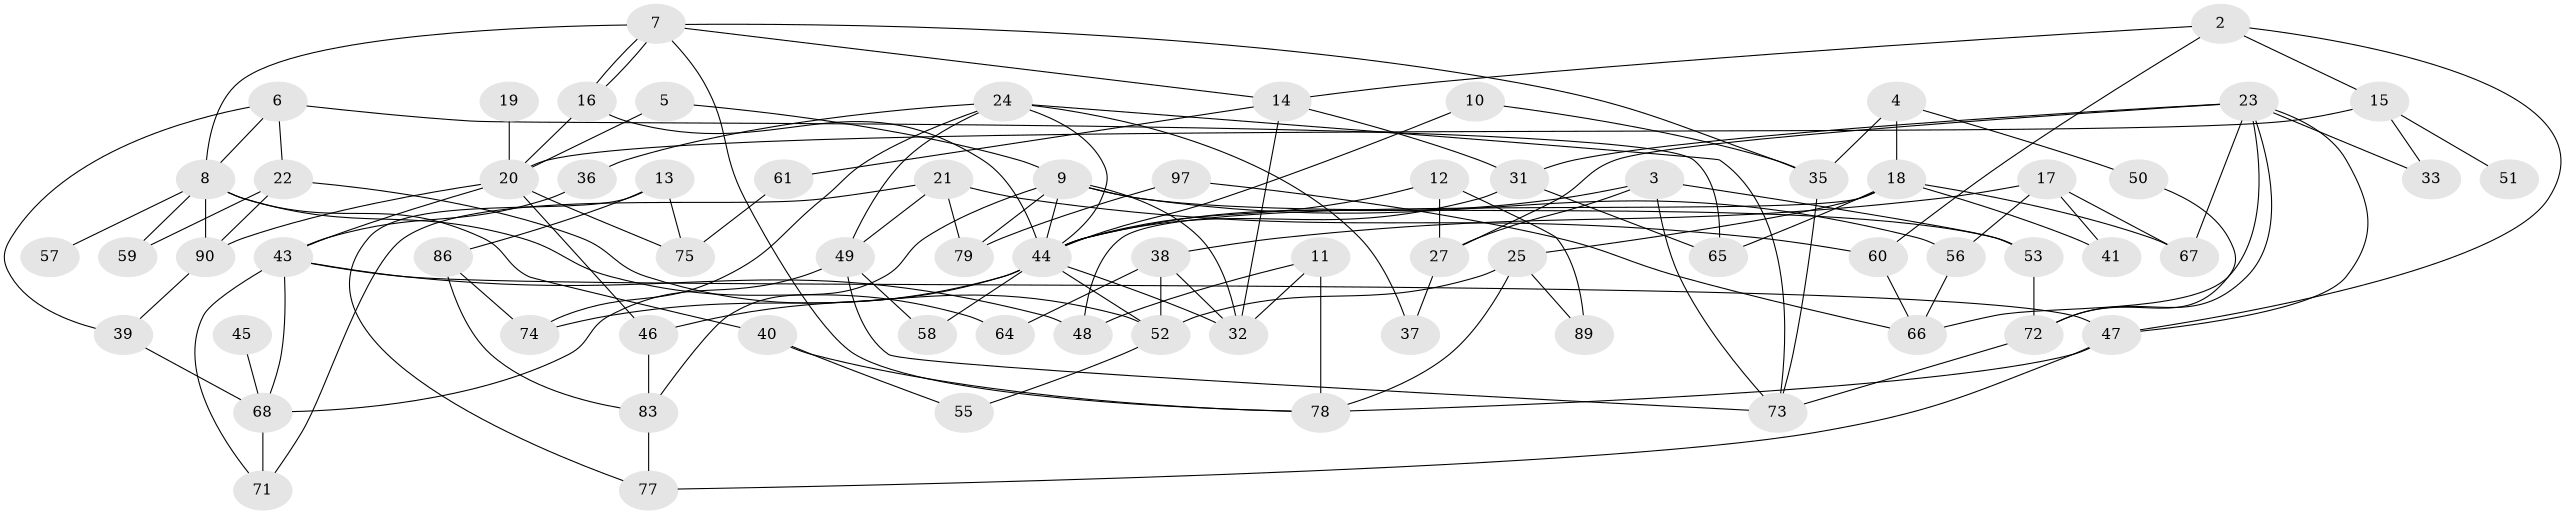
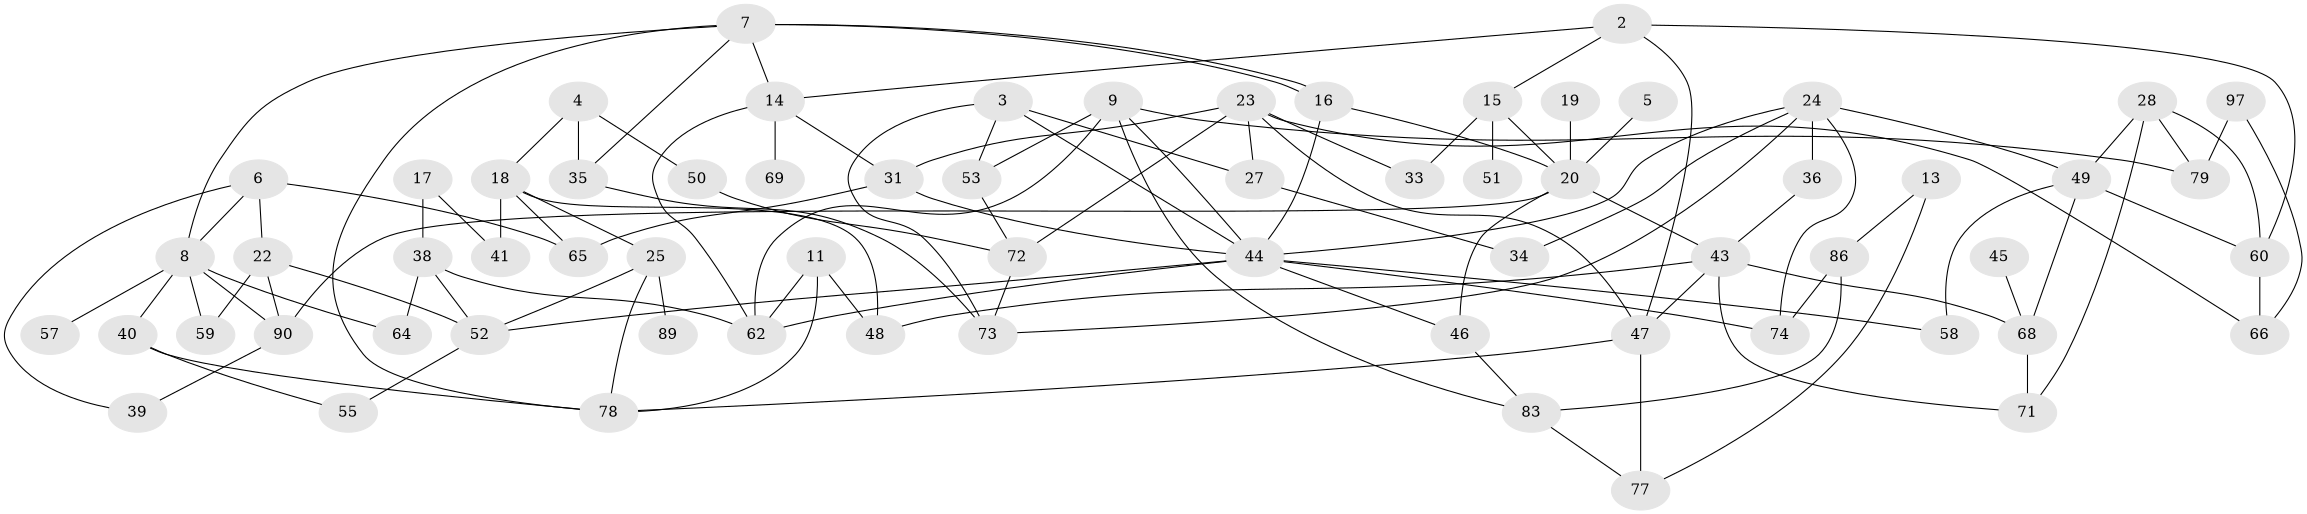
(1475, 102) -> none
(790, 116) -> none
(784, 179) -> (775, 179)
(944, 179) -> (2147, 102)
(1440, 179) -> none
(685, 257) -> none
(1956, 257) -> none
(2190, 257) -> none
(1239, 335) -> (757, 335)
(1410, 335) -> (1520, 257)
(188, 371) -> none
(1274, 384) -> (2171, 218)
